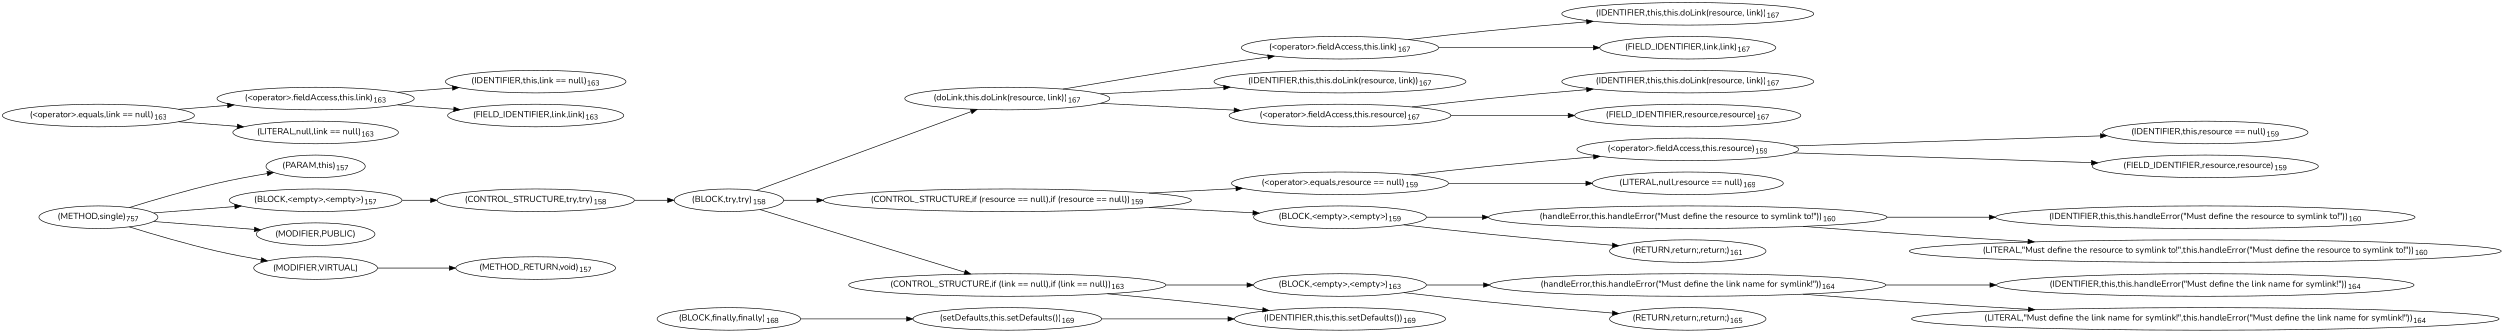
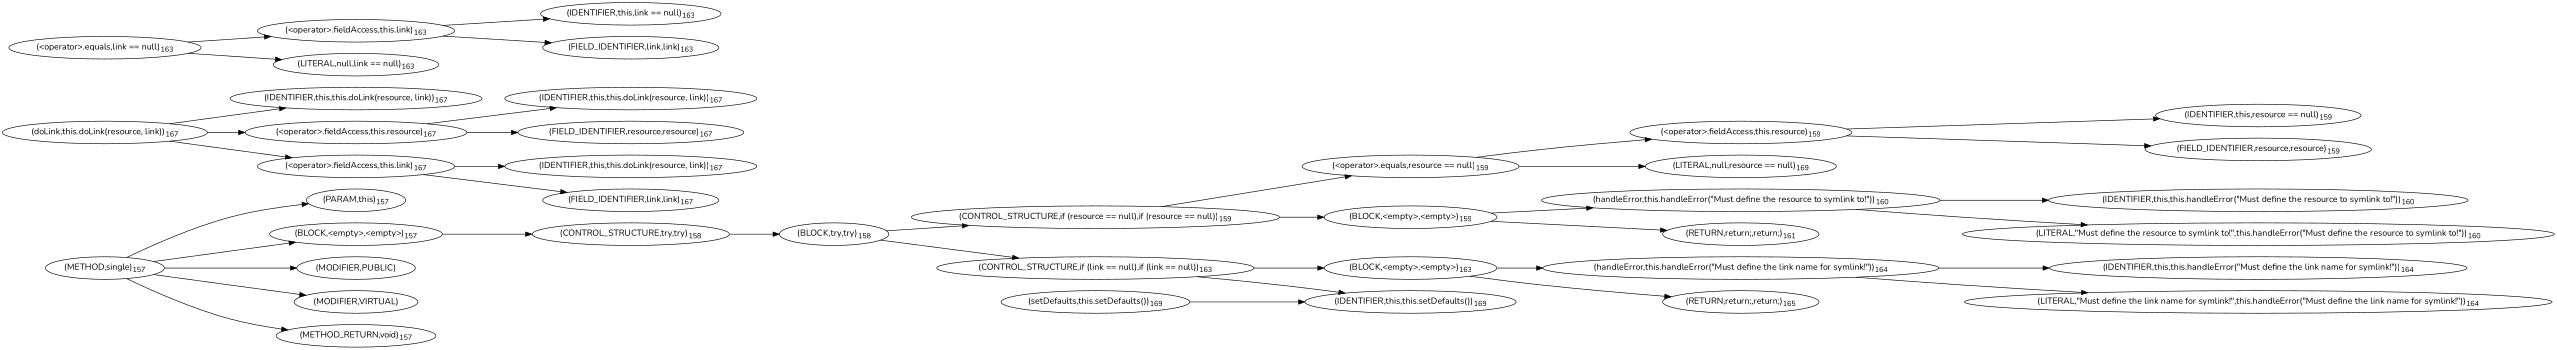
(864, 151) -> none
(133, 216) -> (139, 267)
(414, 268) -> (202, 310)
(729, 319) -> none
